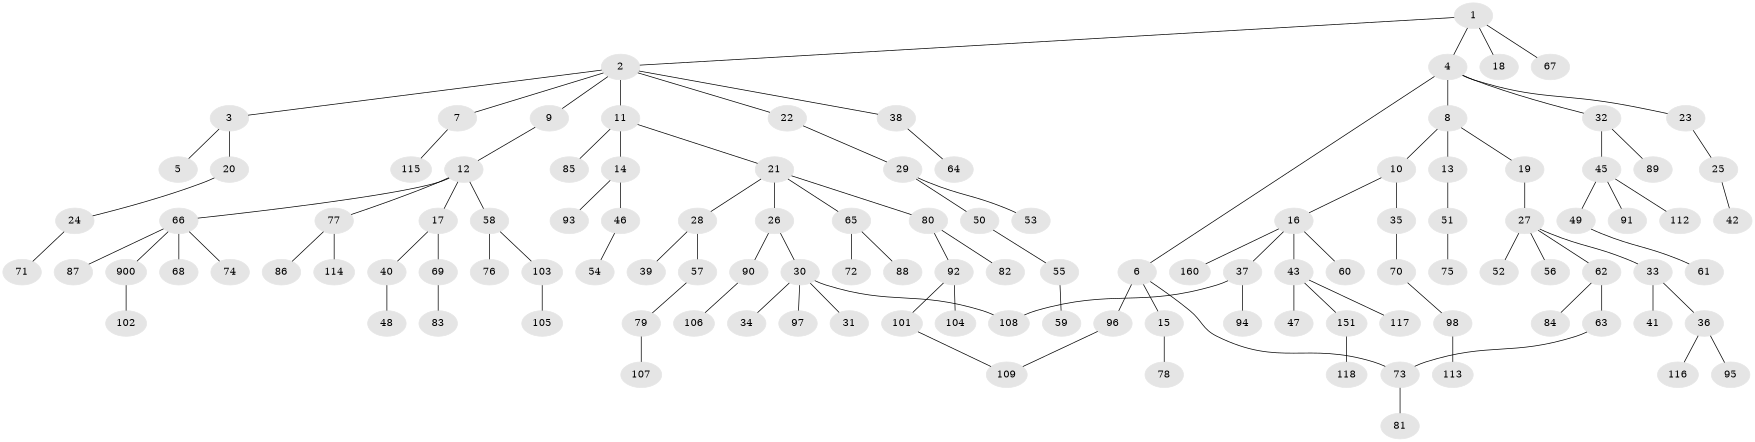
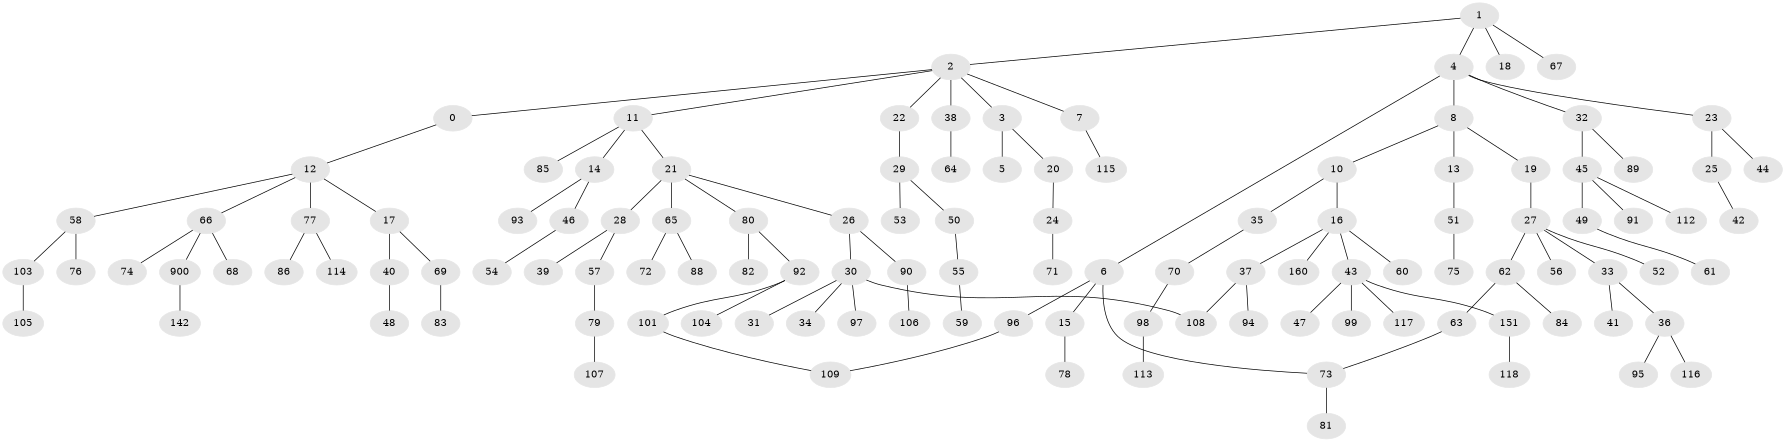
(549, 118) -> (453, 118)
none -> (1763, 170)
(73, 272) -> none
(126, 323) -> (180, 323)
none -> (1351, 323)
